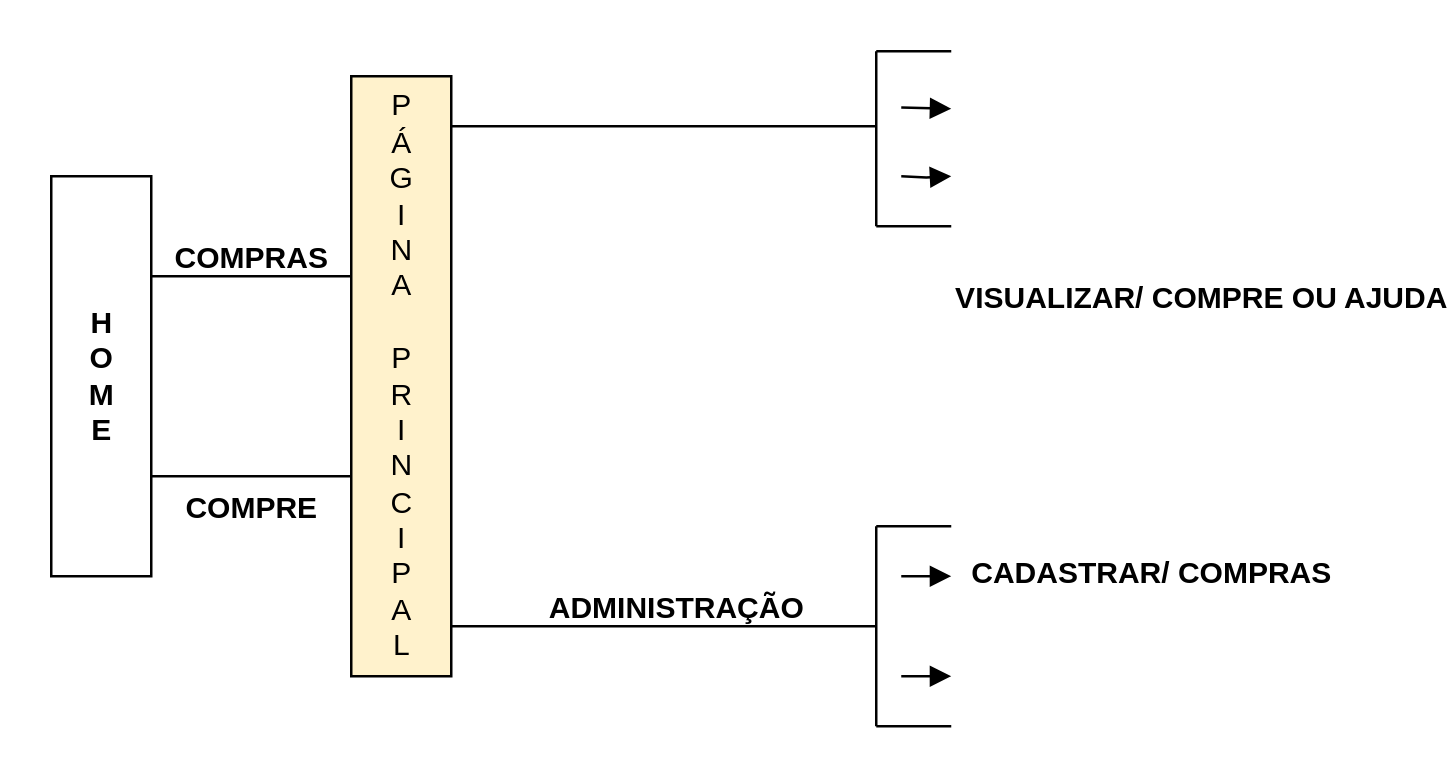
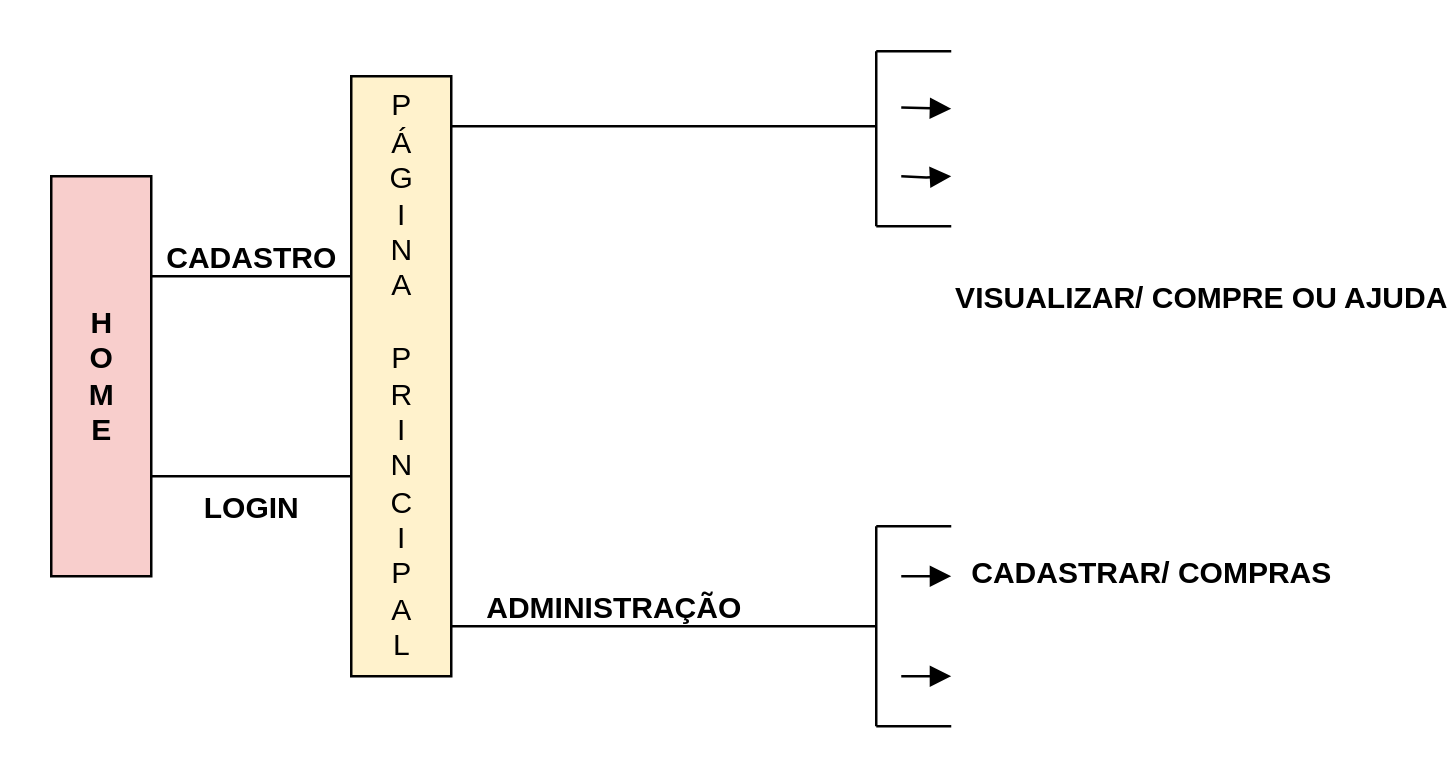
(253, 259) -> (253, 259)
(101, 376) -> (101, 376)
(253, 509) -> (253, 509)
(676, 609) -> (614, 609)
